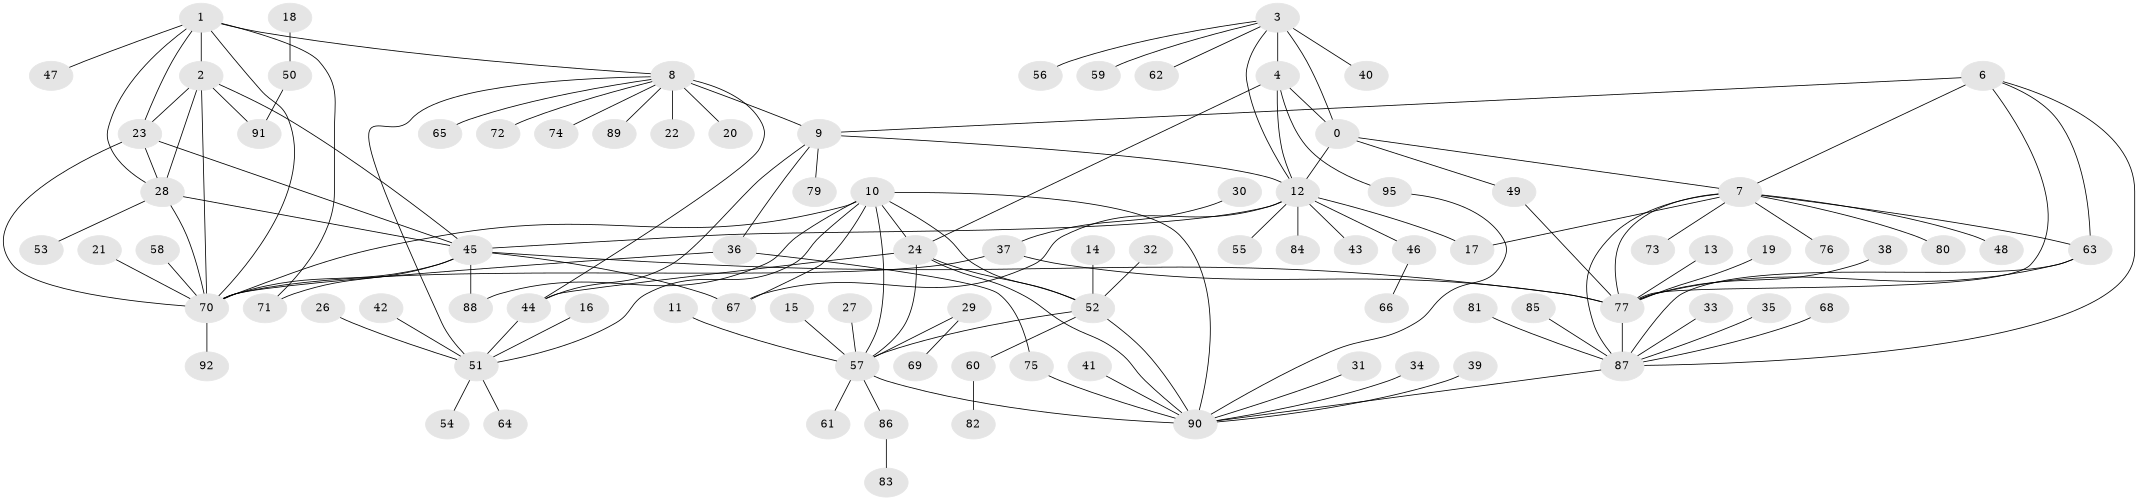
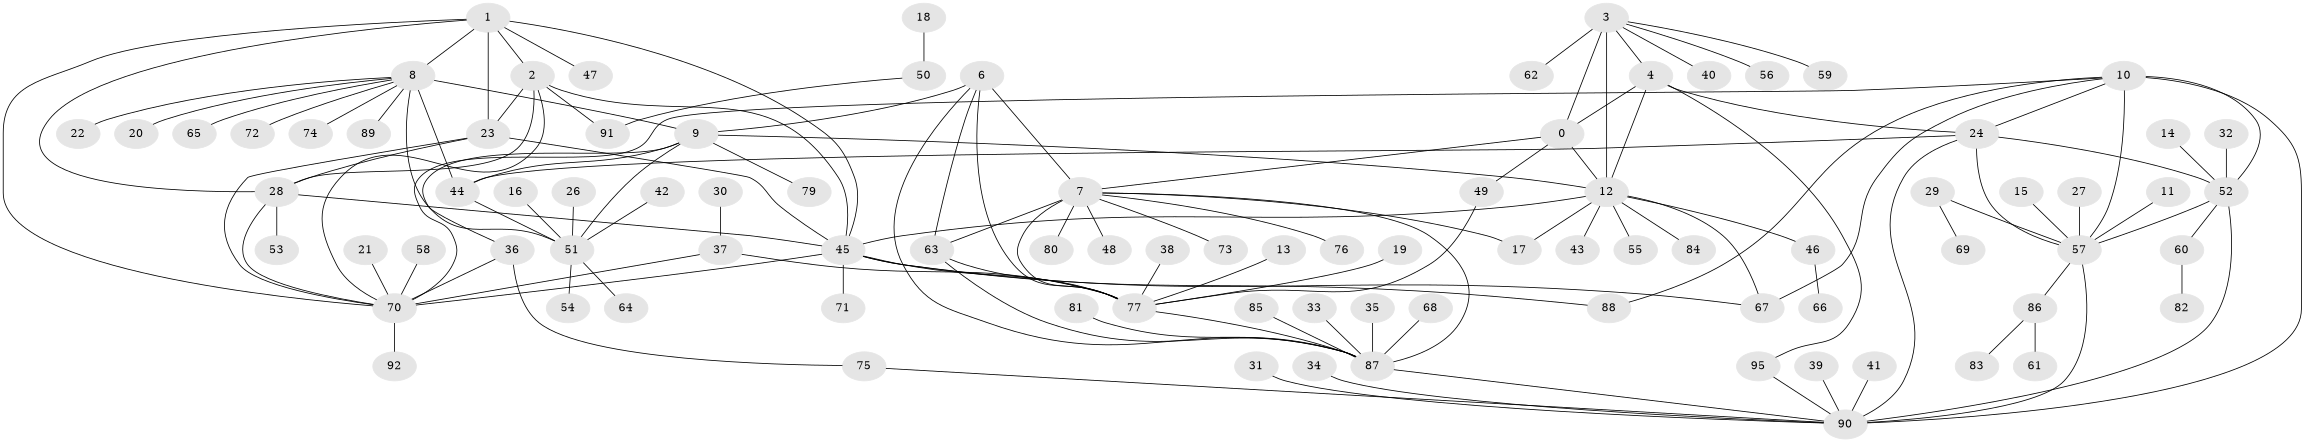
(334, 133) -> (728, 79)
(652, 291) -> (626, 185)
(843, 395) -> (2035, 337)
